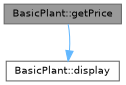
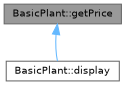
(70, 37) -> (56, 48)
